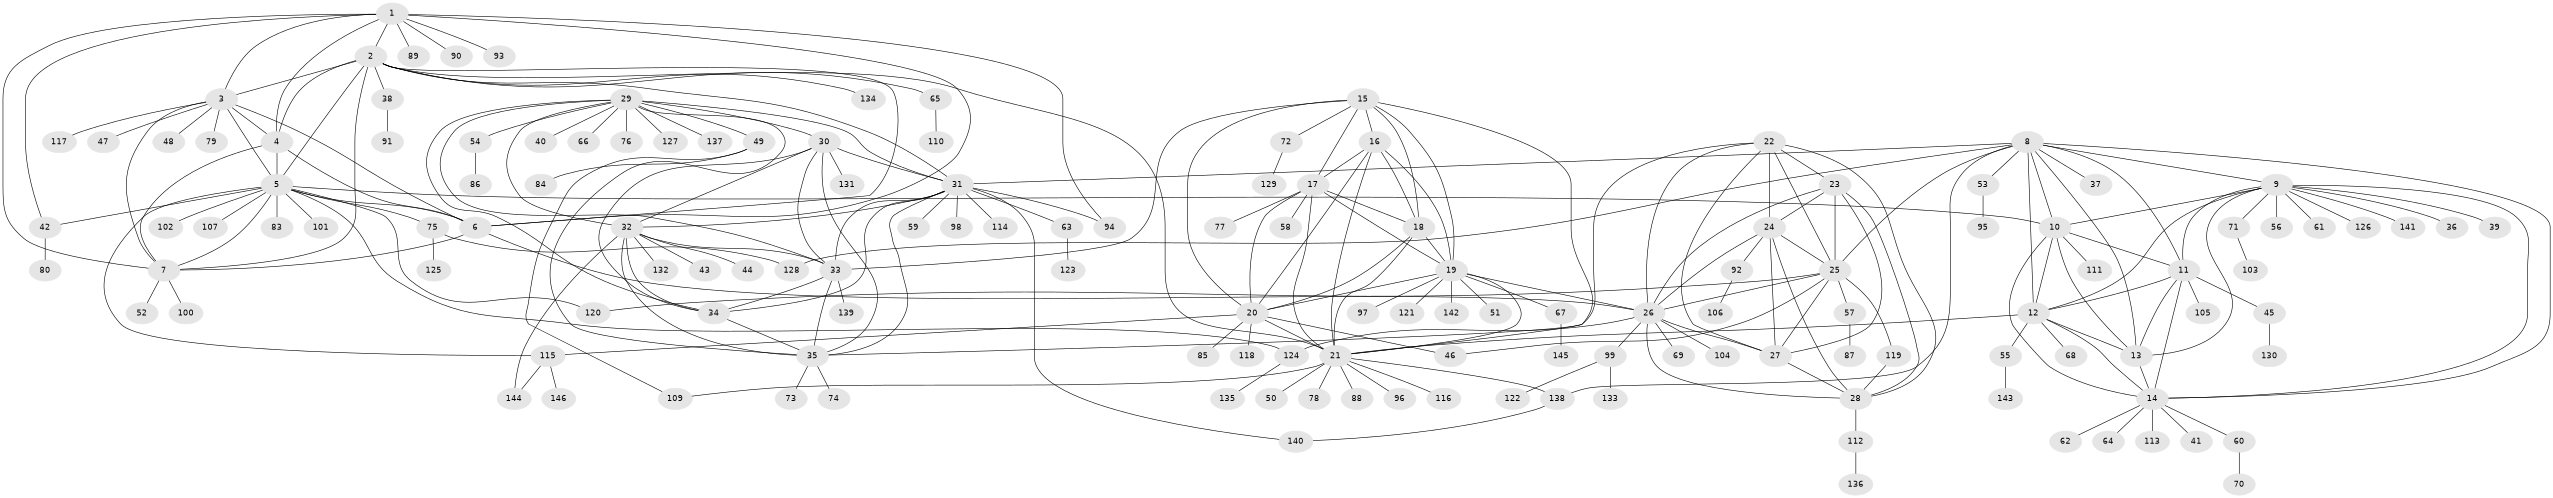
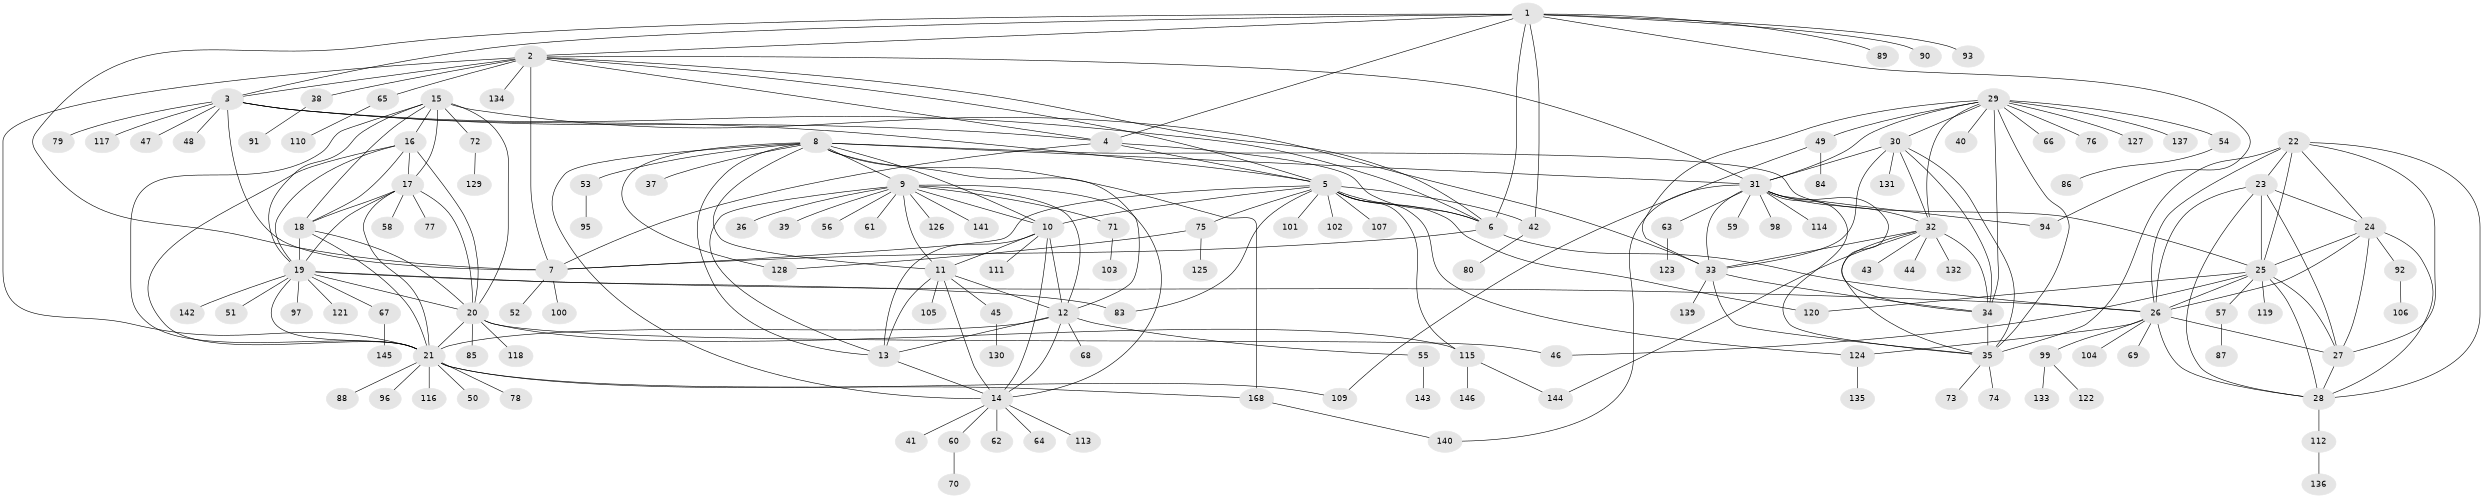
none -> (711, 285)
(1872, 380) -> (2301, 330)
(1557, 399) -> (1257, 399)
